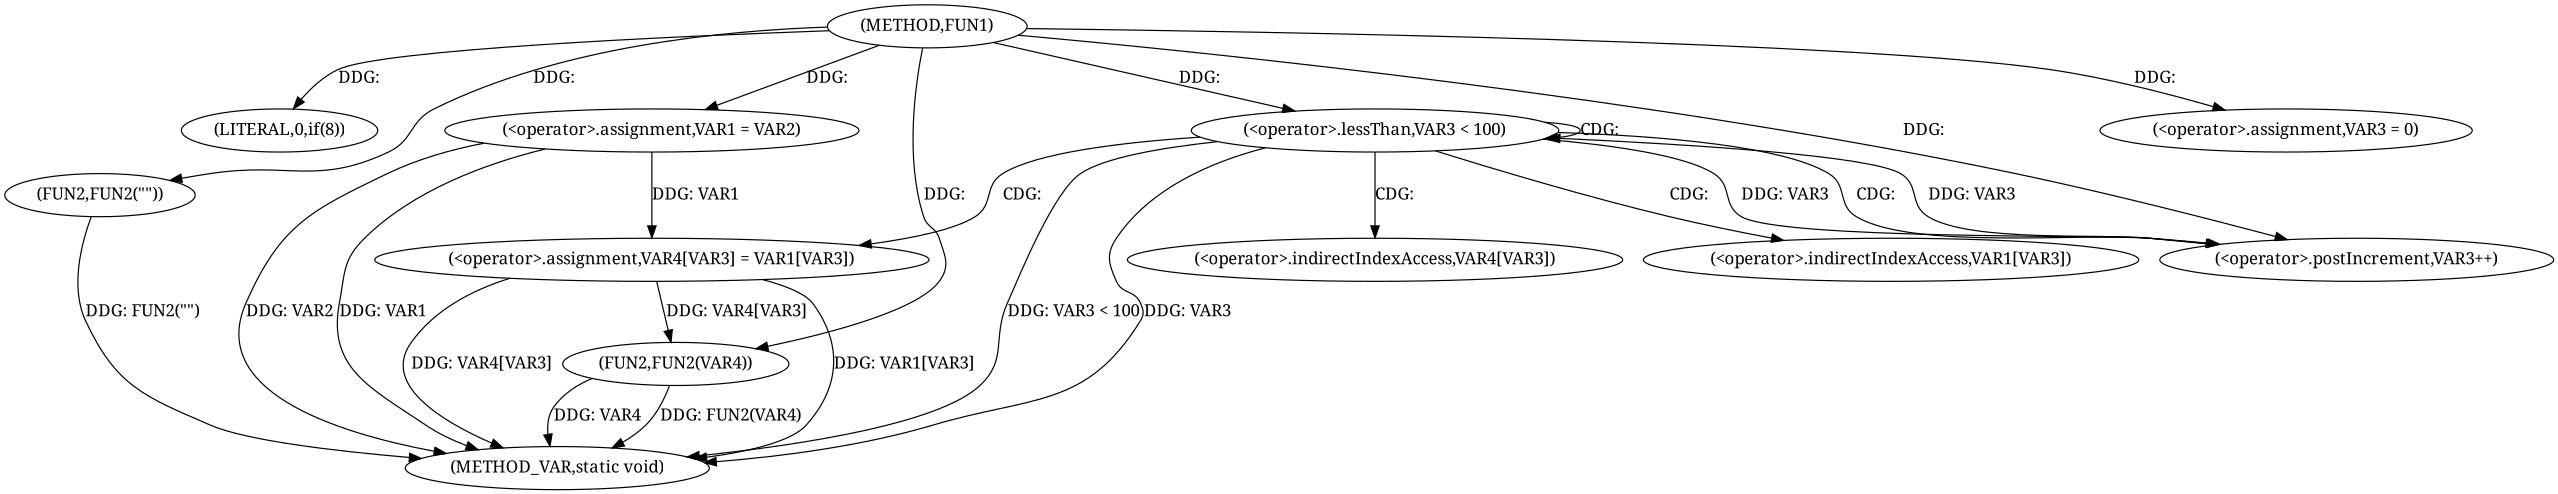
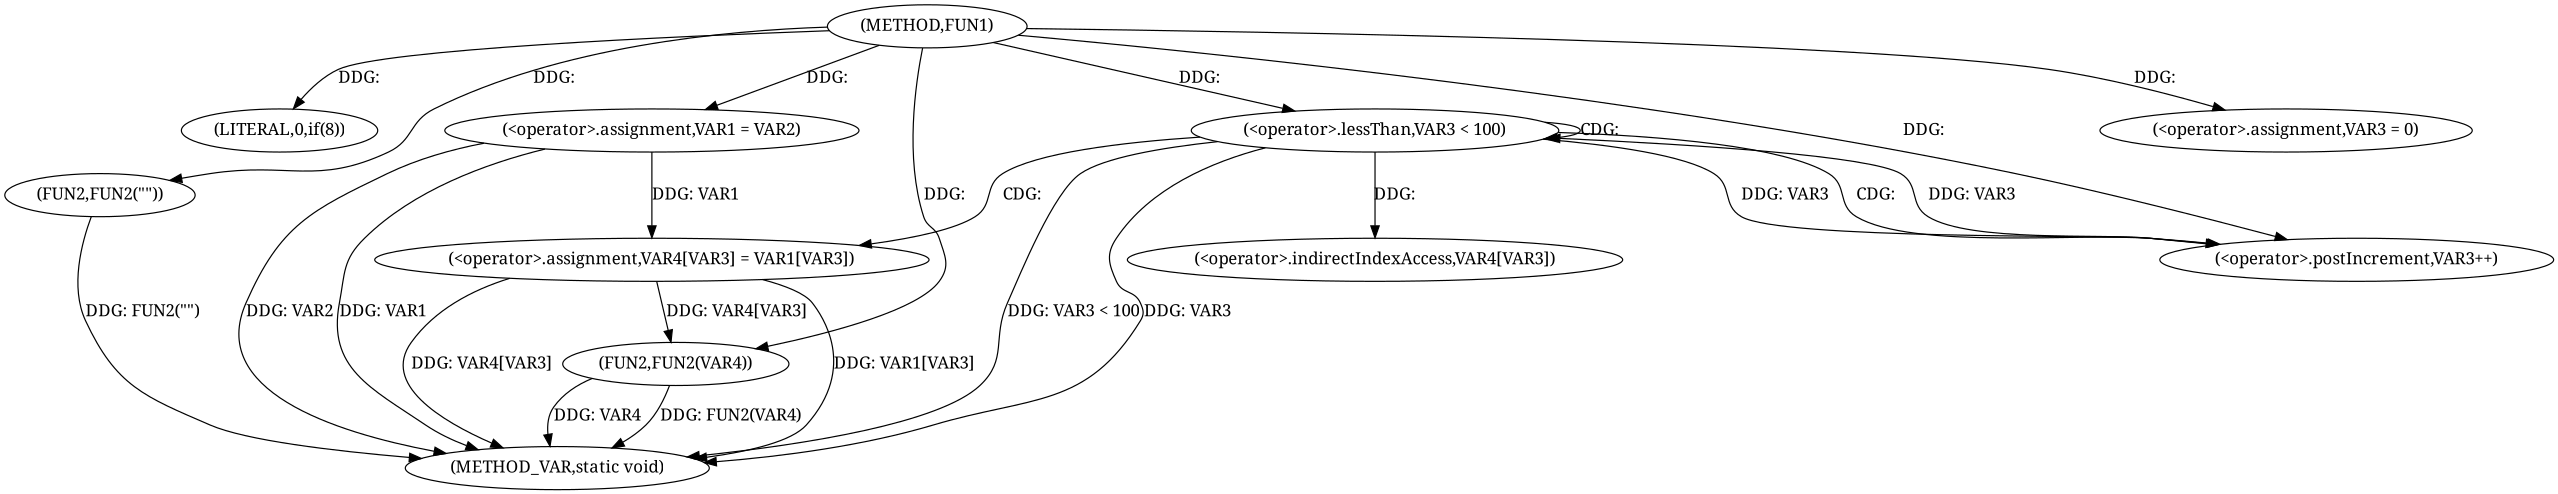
(1397, 195) -> (1397, 195)
(1891, 260) -> none
